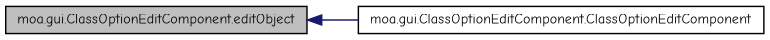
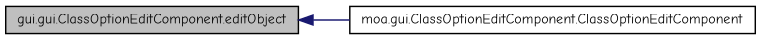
(156, 20) -> (152, 20)
